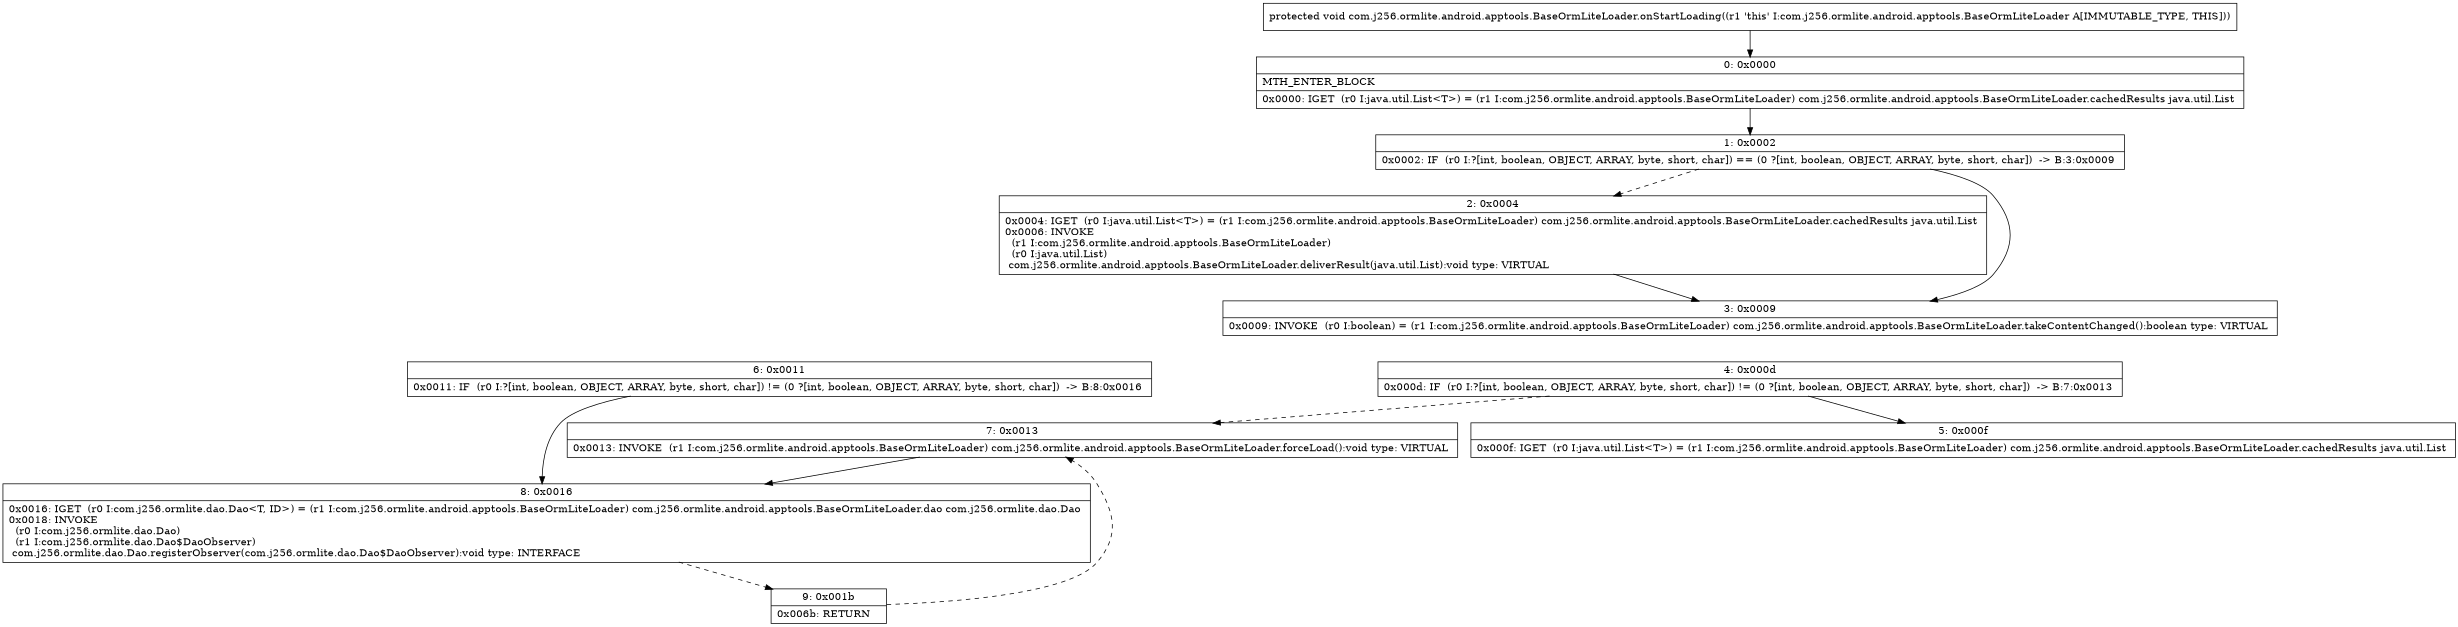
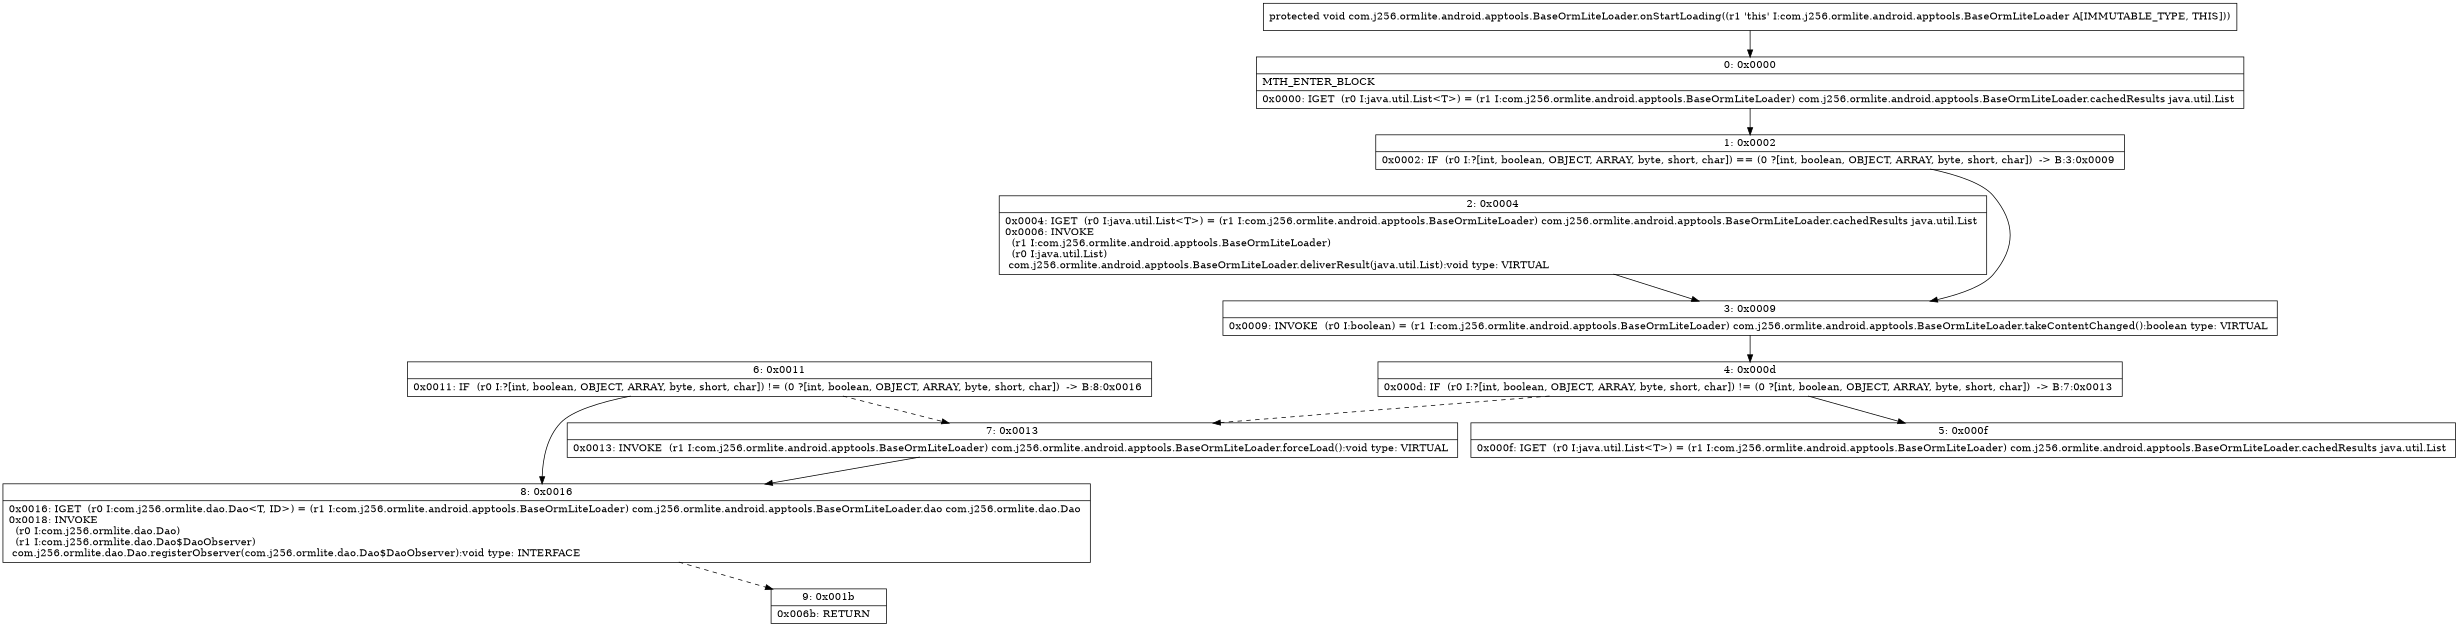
(1660, 181) -> none
none -> (1750, 345)
(1054, 584) -> (892, 409)
